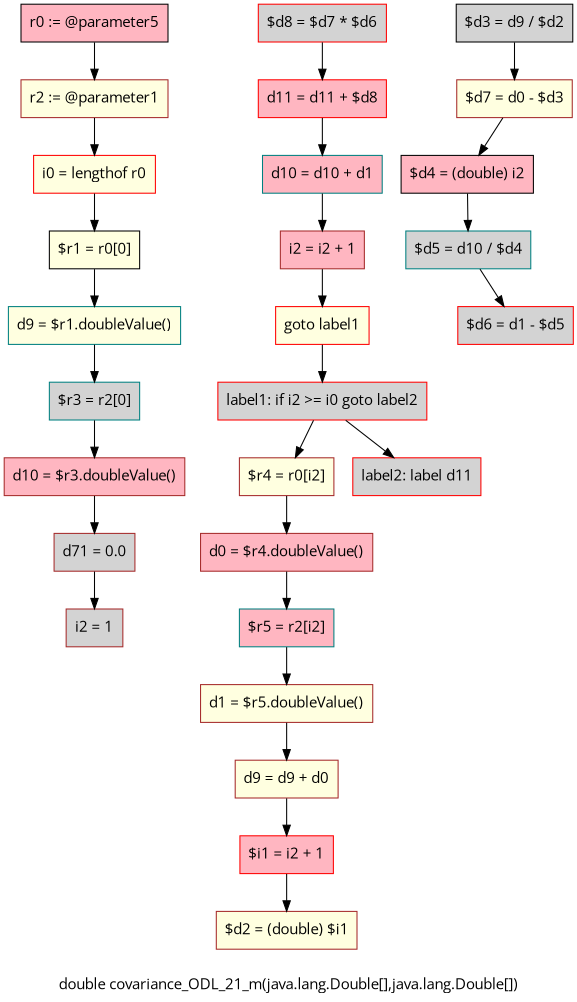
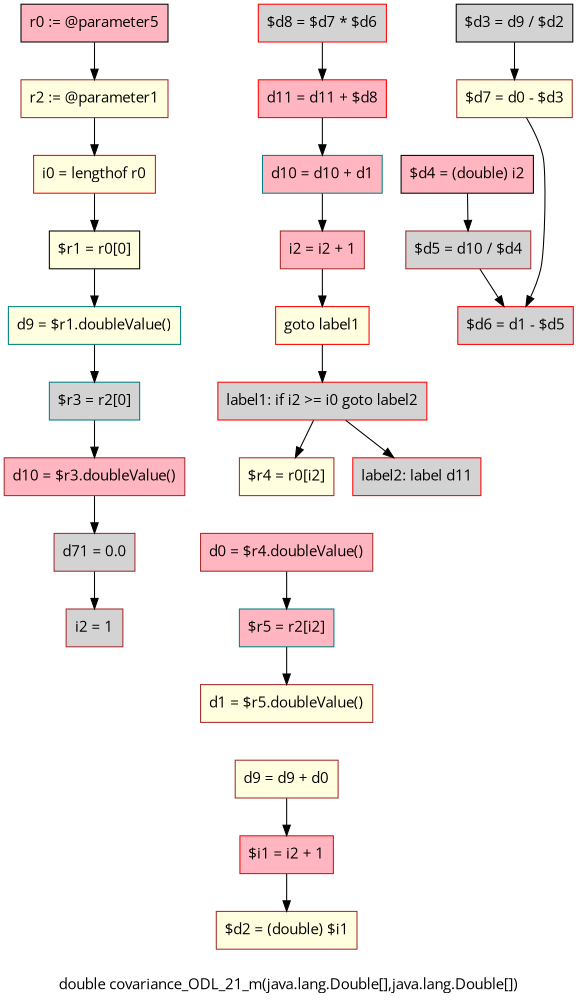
(494, 132) -> (545, 207)
(468, 250) -> (468, 250)
(287, 509) -> none
(287, 736) -> none
